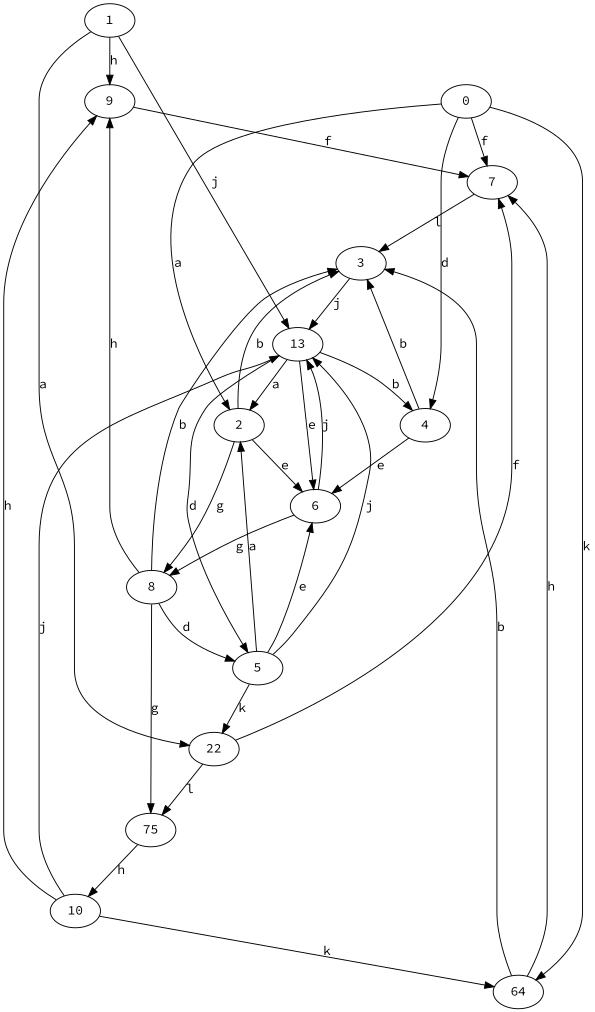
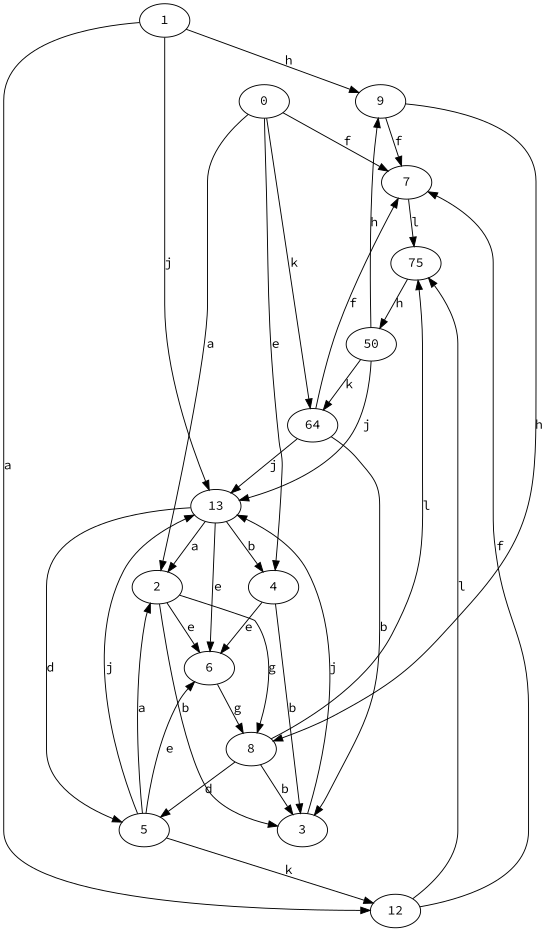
(431, 220) -> (411, 218)
(445, 263) -> (276, 344)
(110, 354) -> (536, 436)
(322, 428) -> (268, 463)
(551, 587) -> (353, 304)
(155, 709) -> (427, 506)
(214, 749) -> (395, 911)
(75, 911) -> (371, 344)
